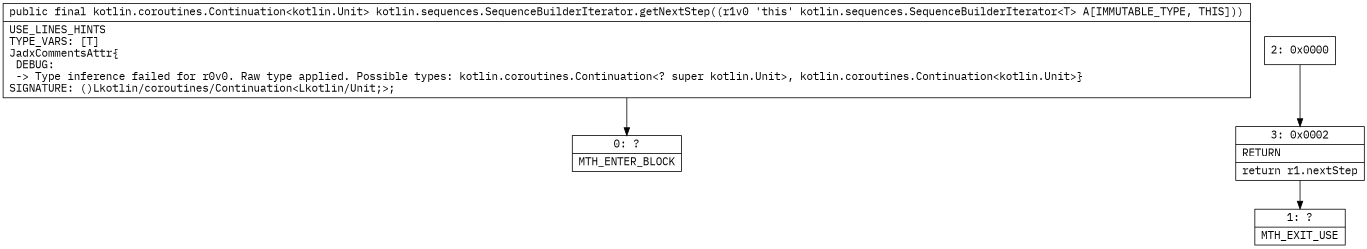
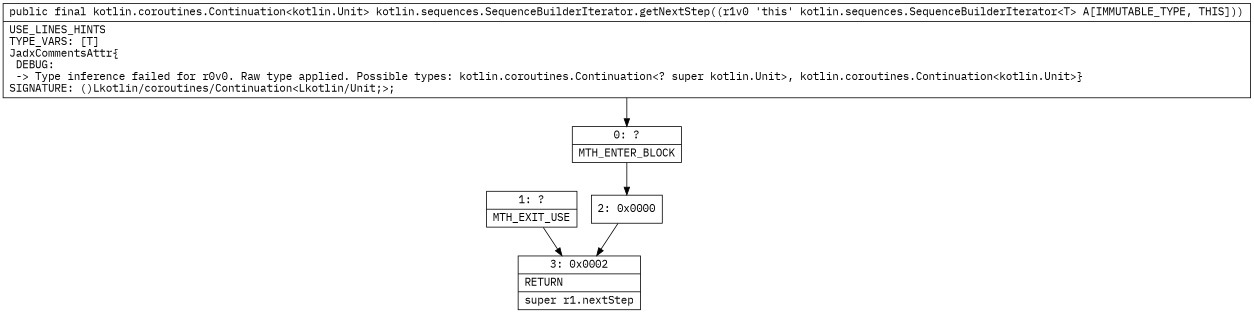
(1300, 171) -> (579, 300)
none -> (627, 175)
(1300, 191) -> (550, 238)
